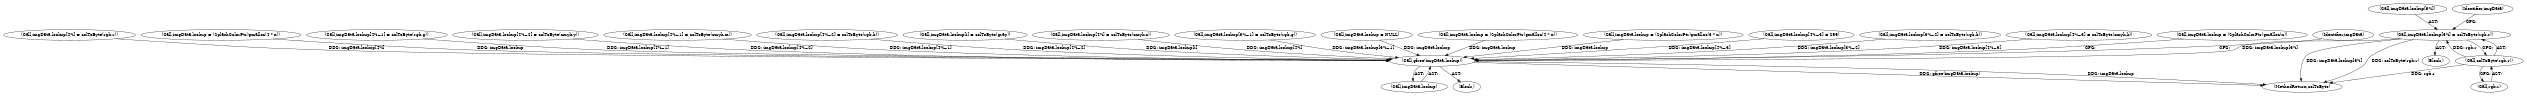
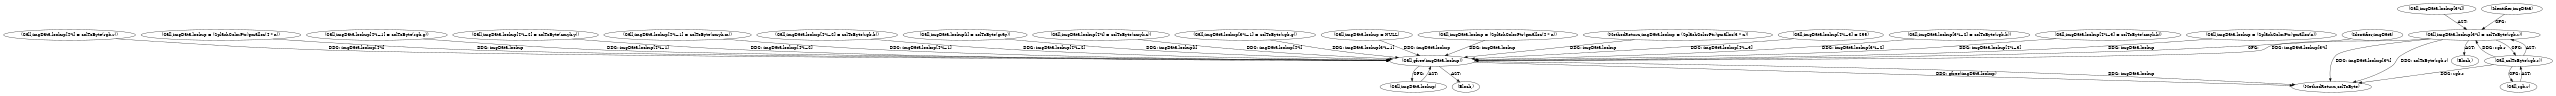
(1663, 35) -> (1678, 35)
(2091, 48) -> (2131, 48)
(1420, 74) -> (1420, 74)
